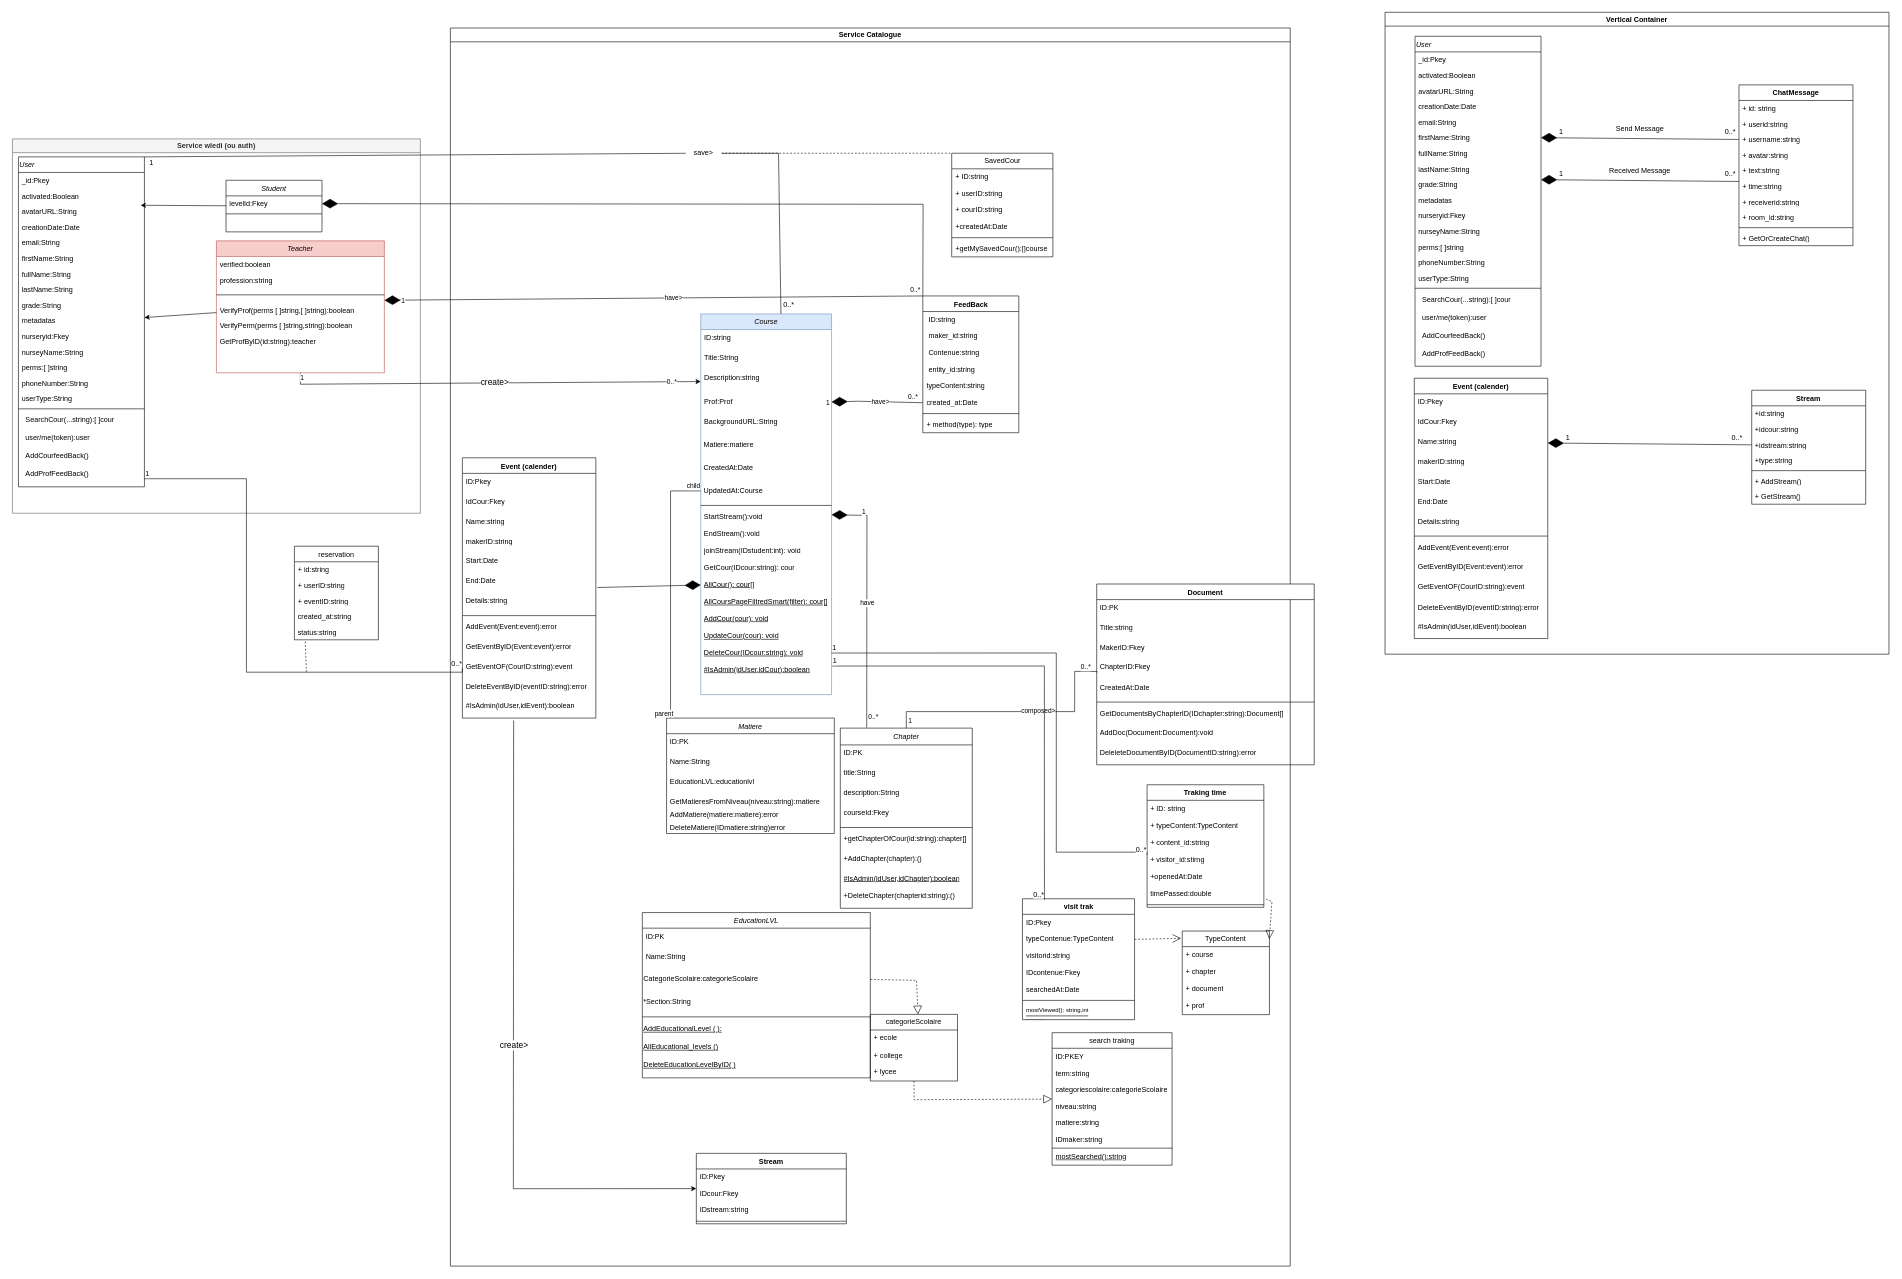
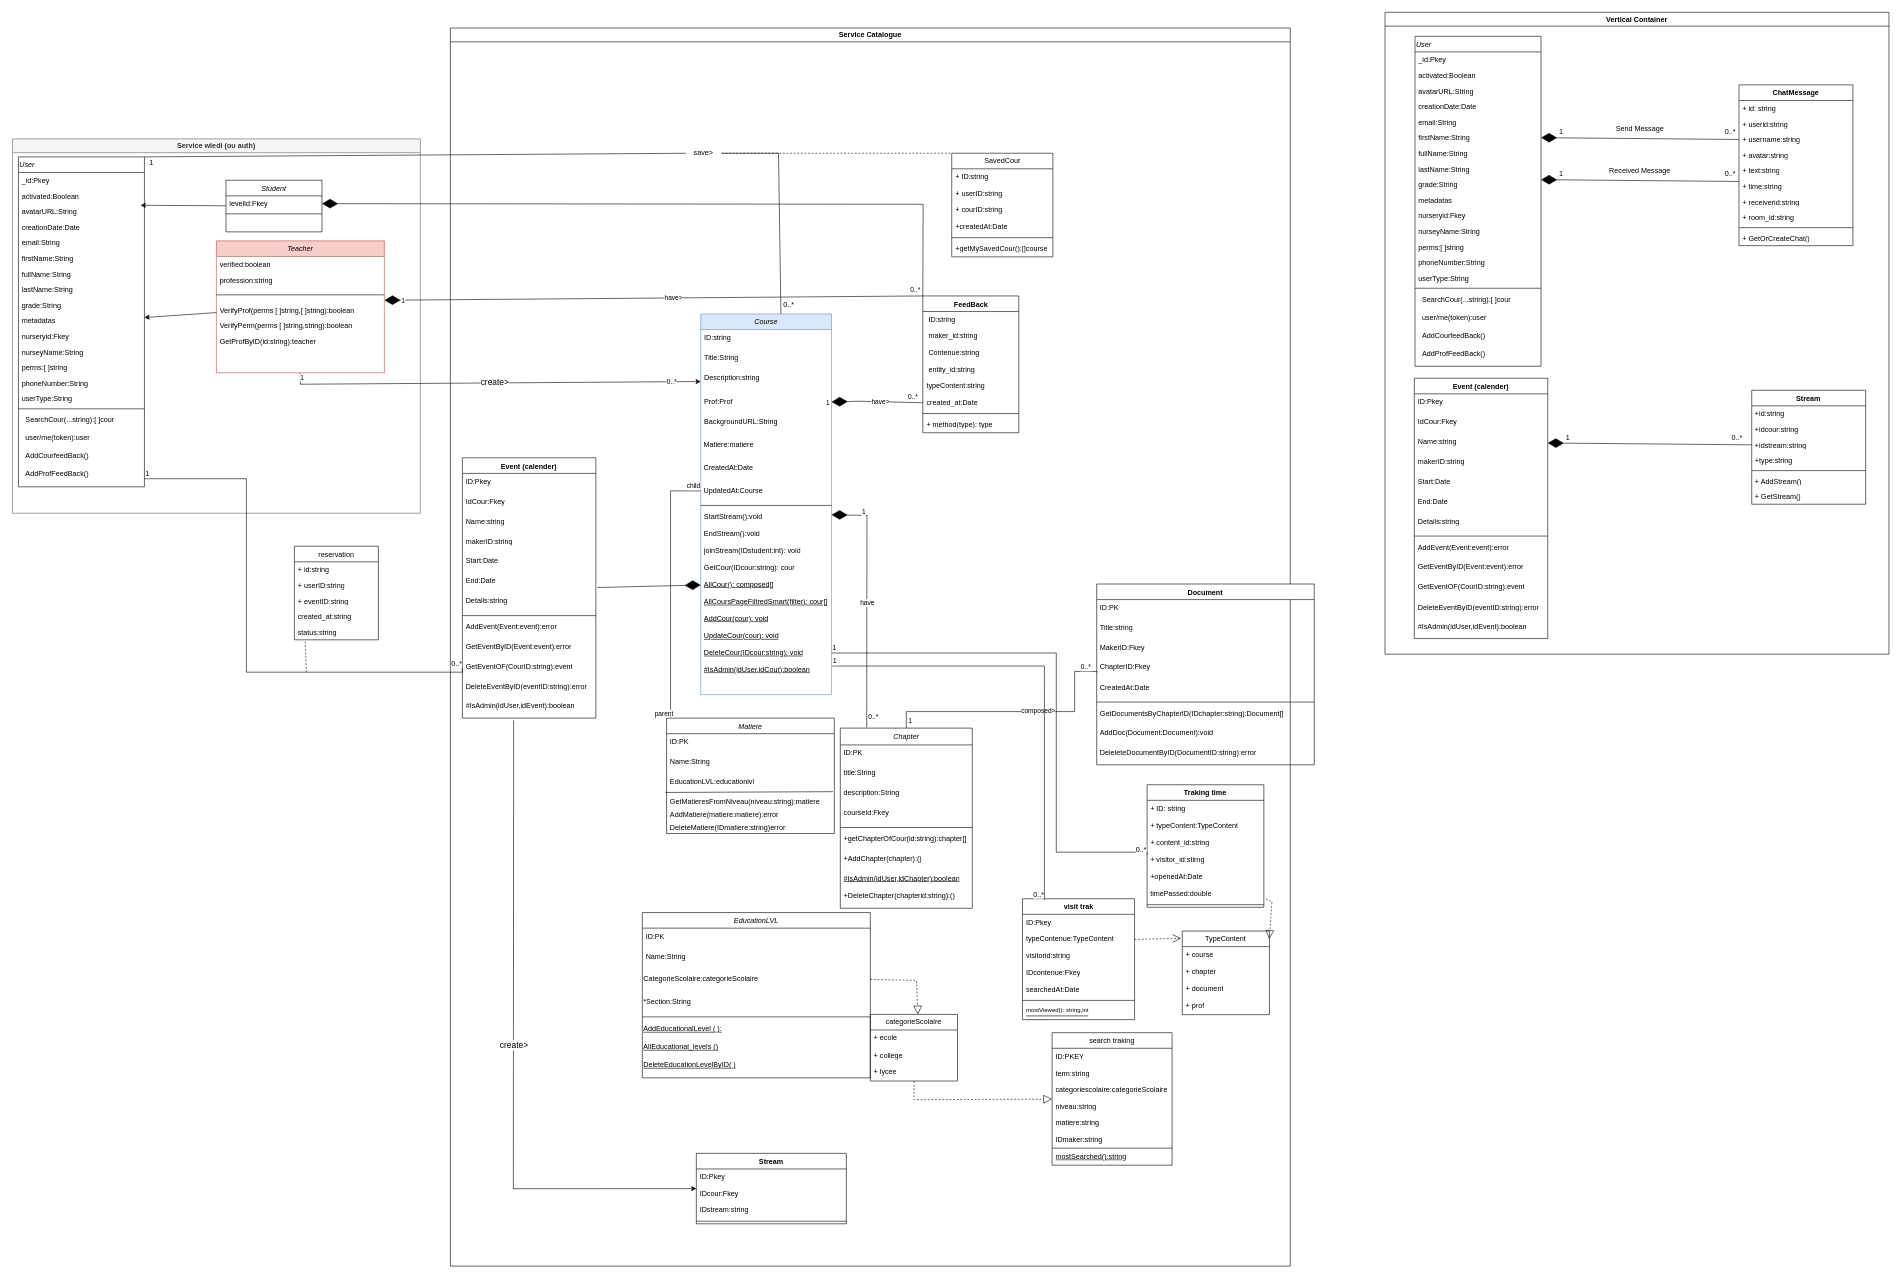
(735, 585) -> (743, 585)
none -> (750, 792)
